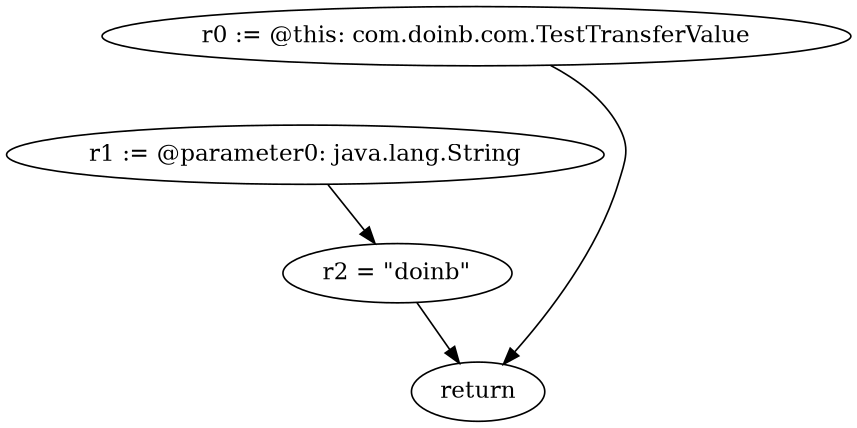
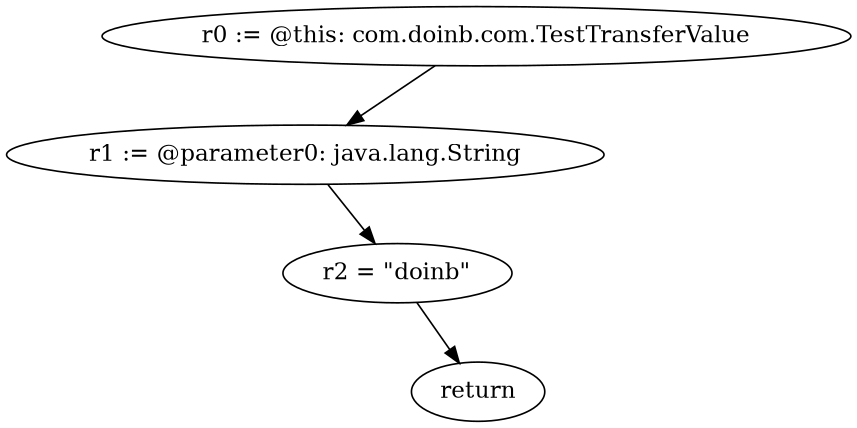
(610, 206) -> (398, 91)
